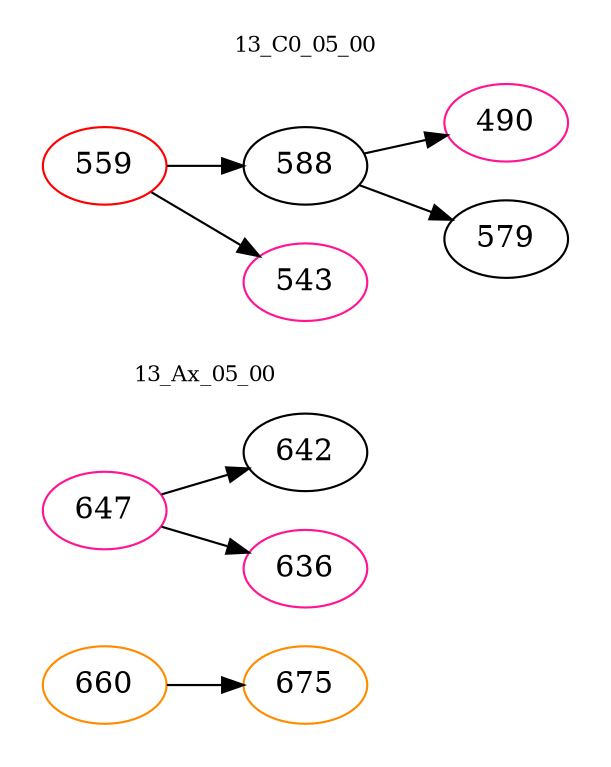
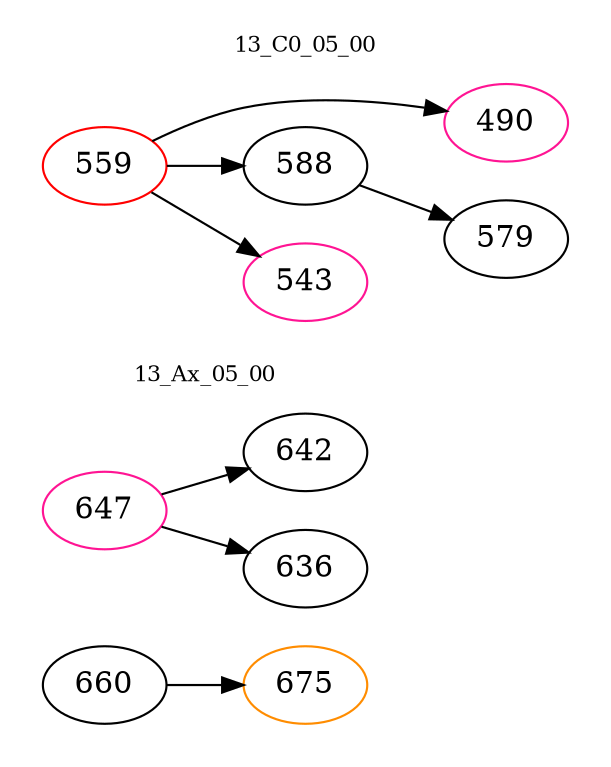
(395, 147) -> (285, 102)
(305, 569) -> (305, 569)
(105, 685) -> (105, 685)
